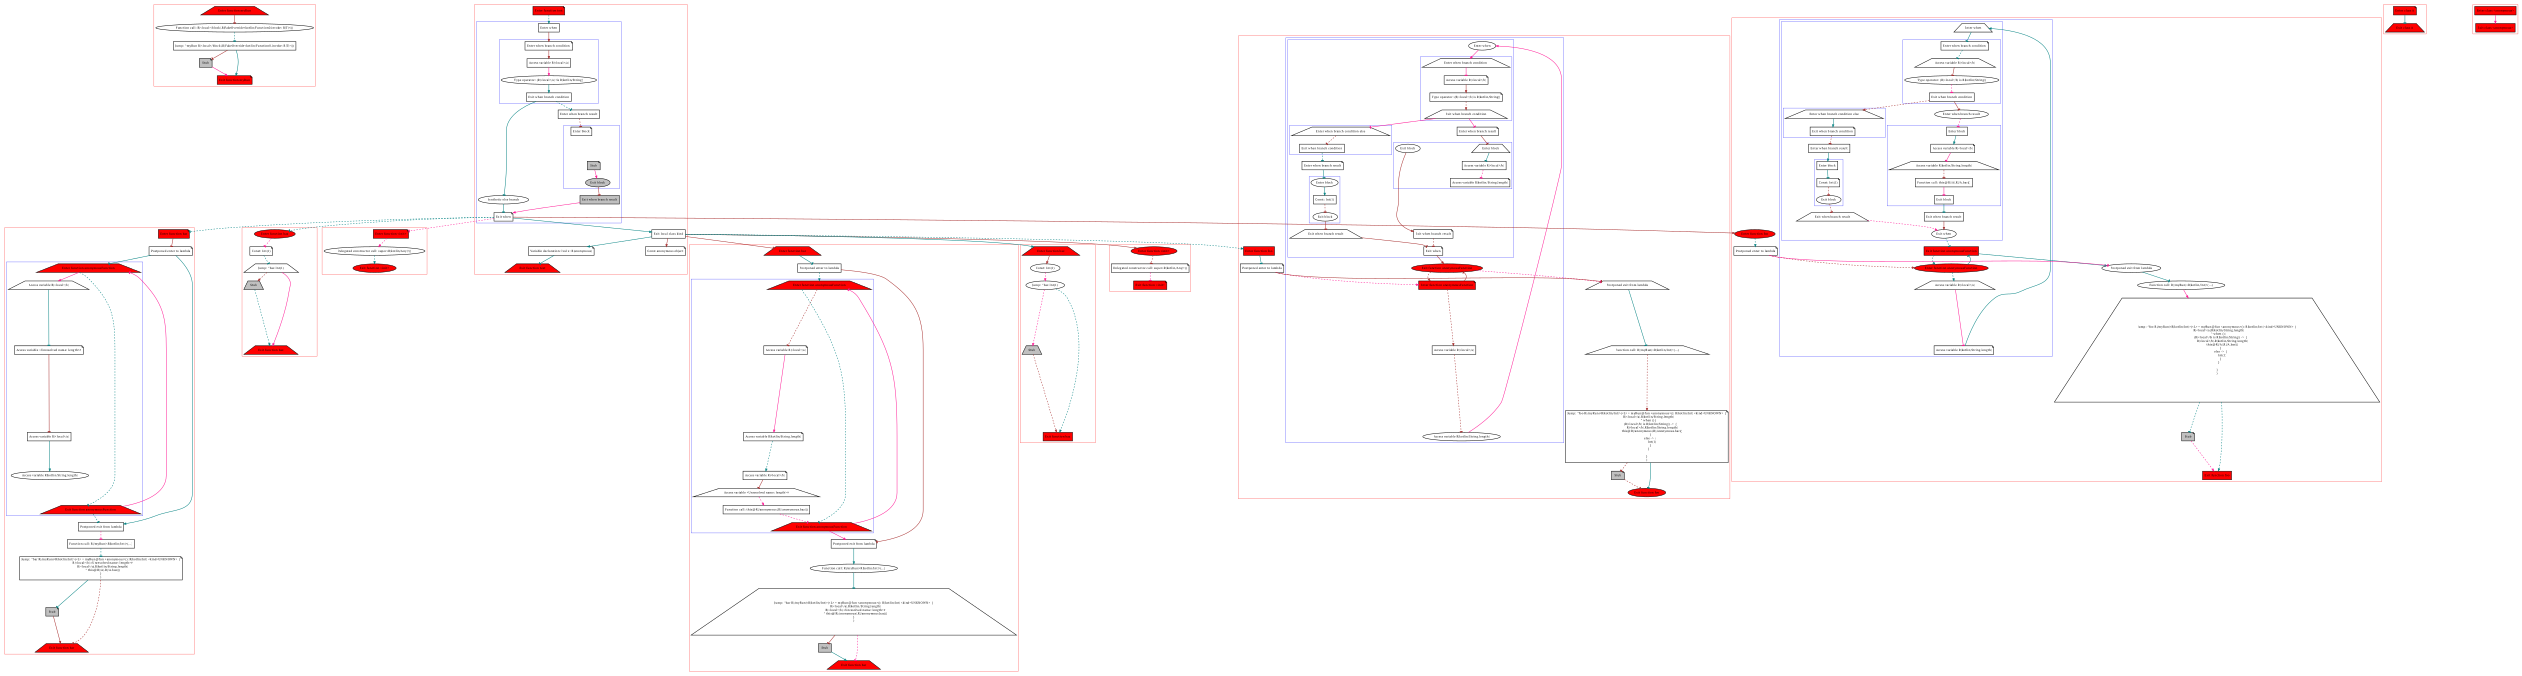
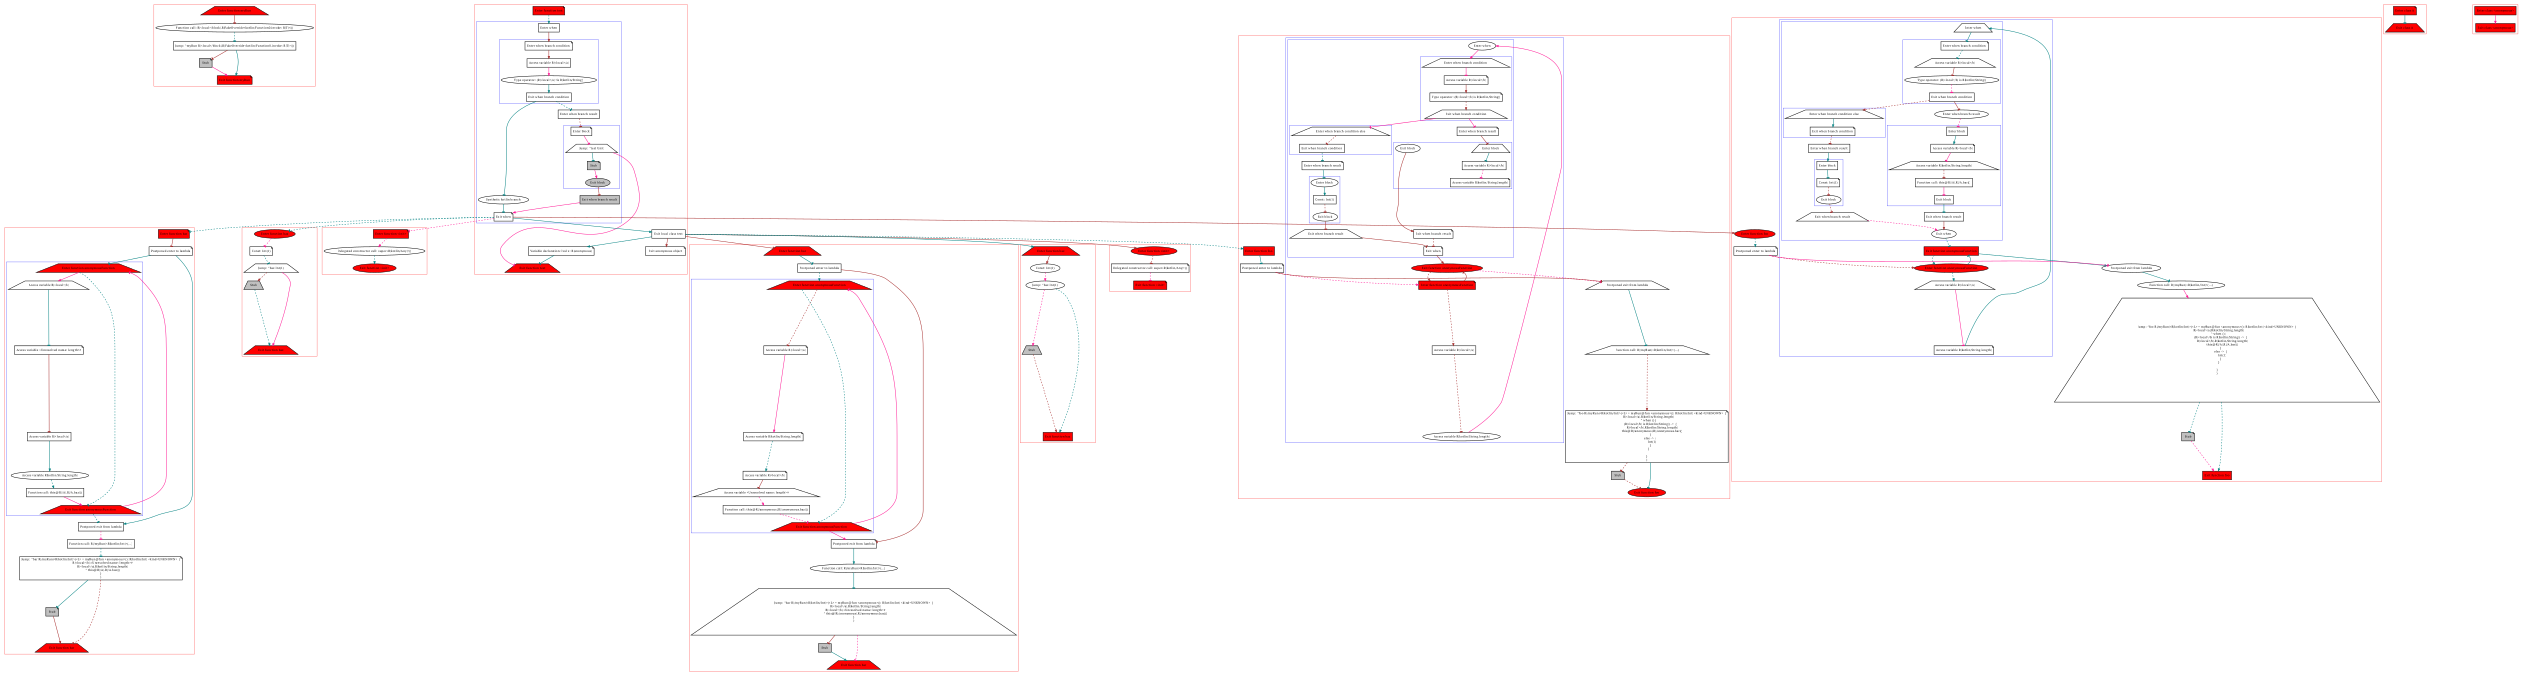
none -> (592, 148)
(504, 200) -> (504, 200)
(669, 234) -> (669, 234)
(665, 251) -> (665, 251)
none -> (55, 493)
